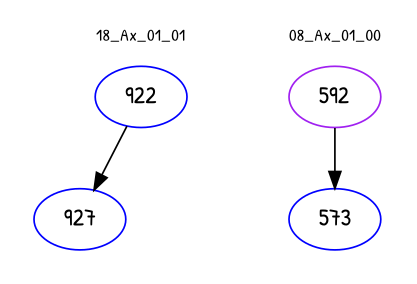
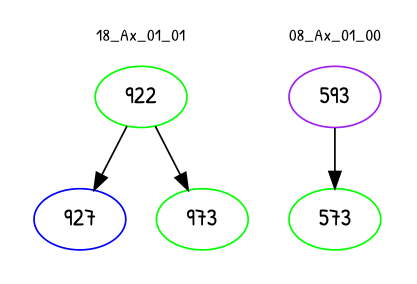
(141, 97) -> (141, 97)
(335, 97) -> (335, 97)
none -> (202, 219)
(335, 219) -> (335, 219)
